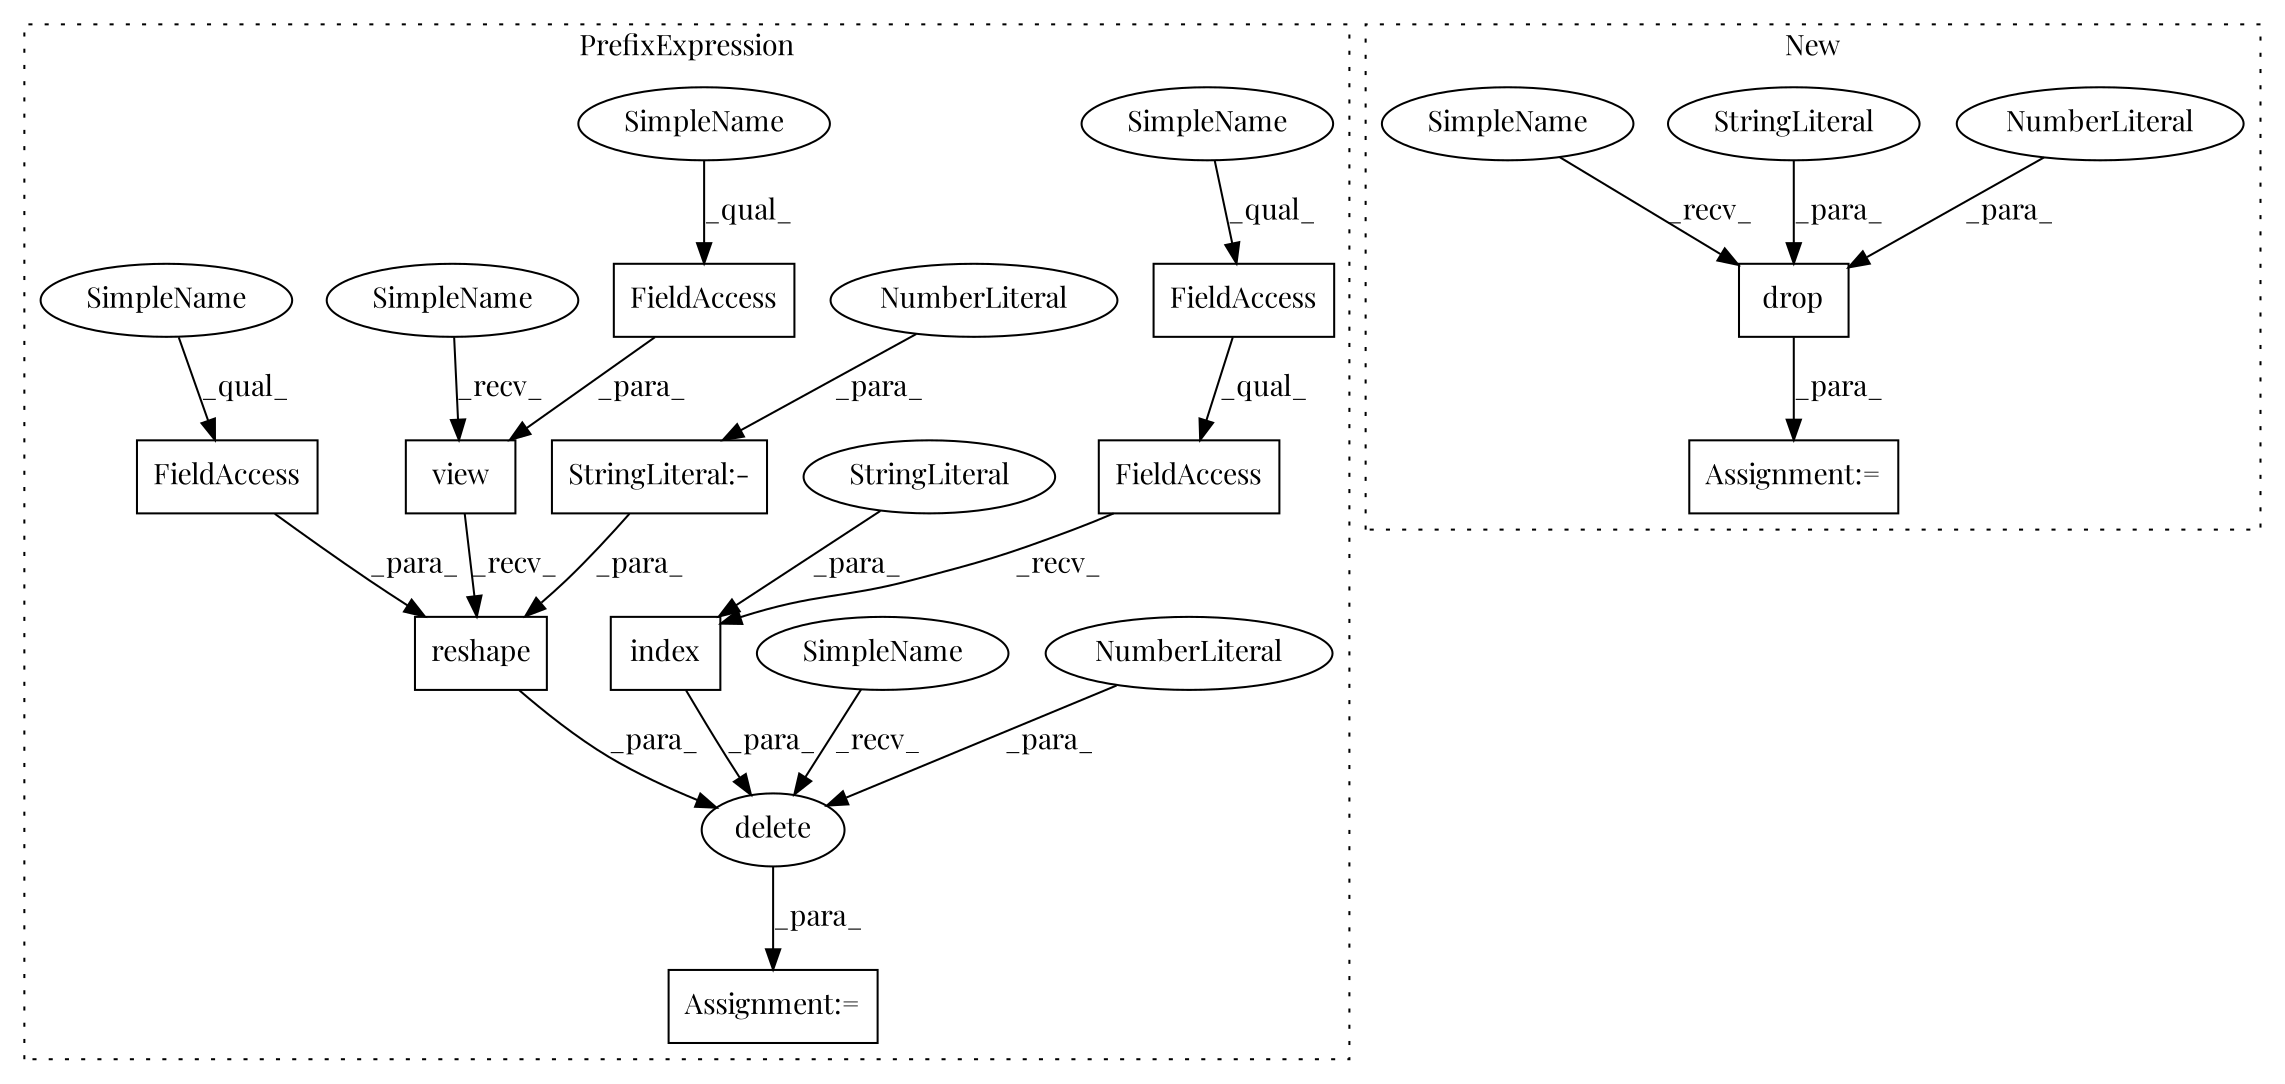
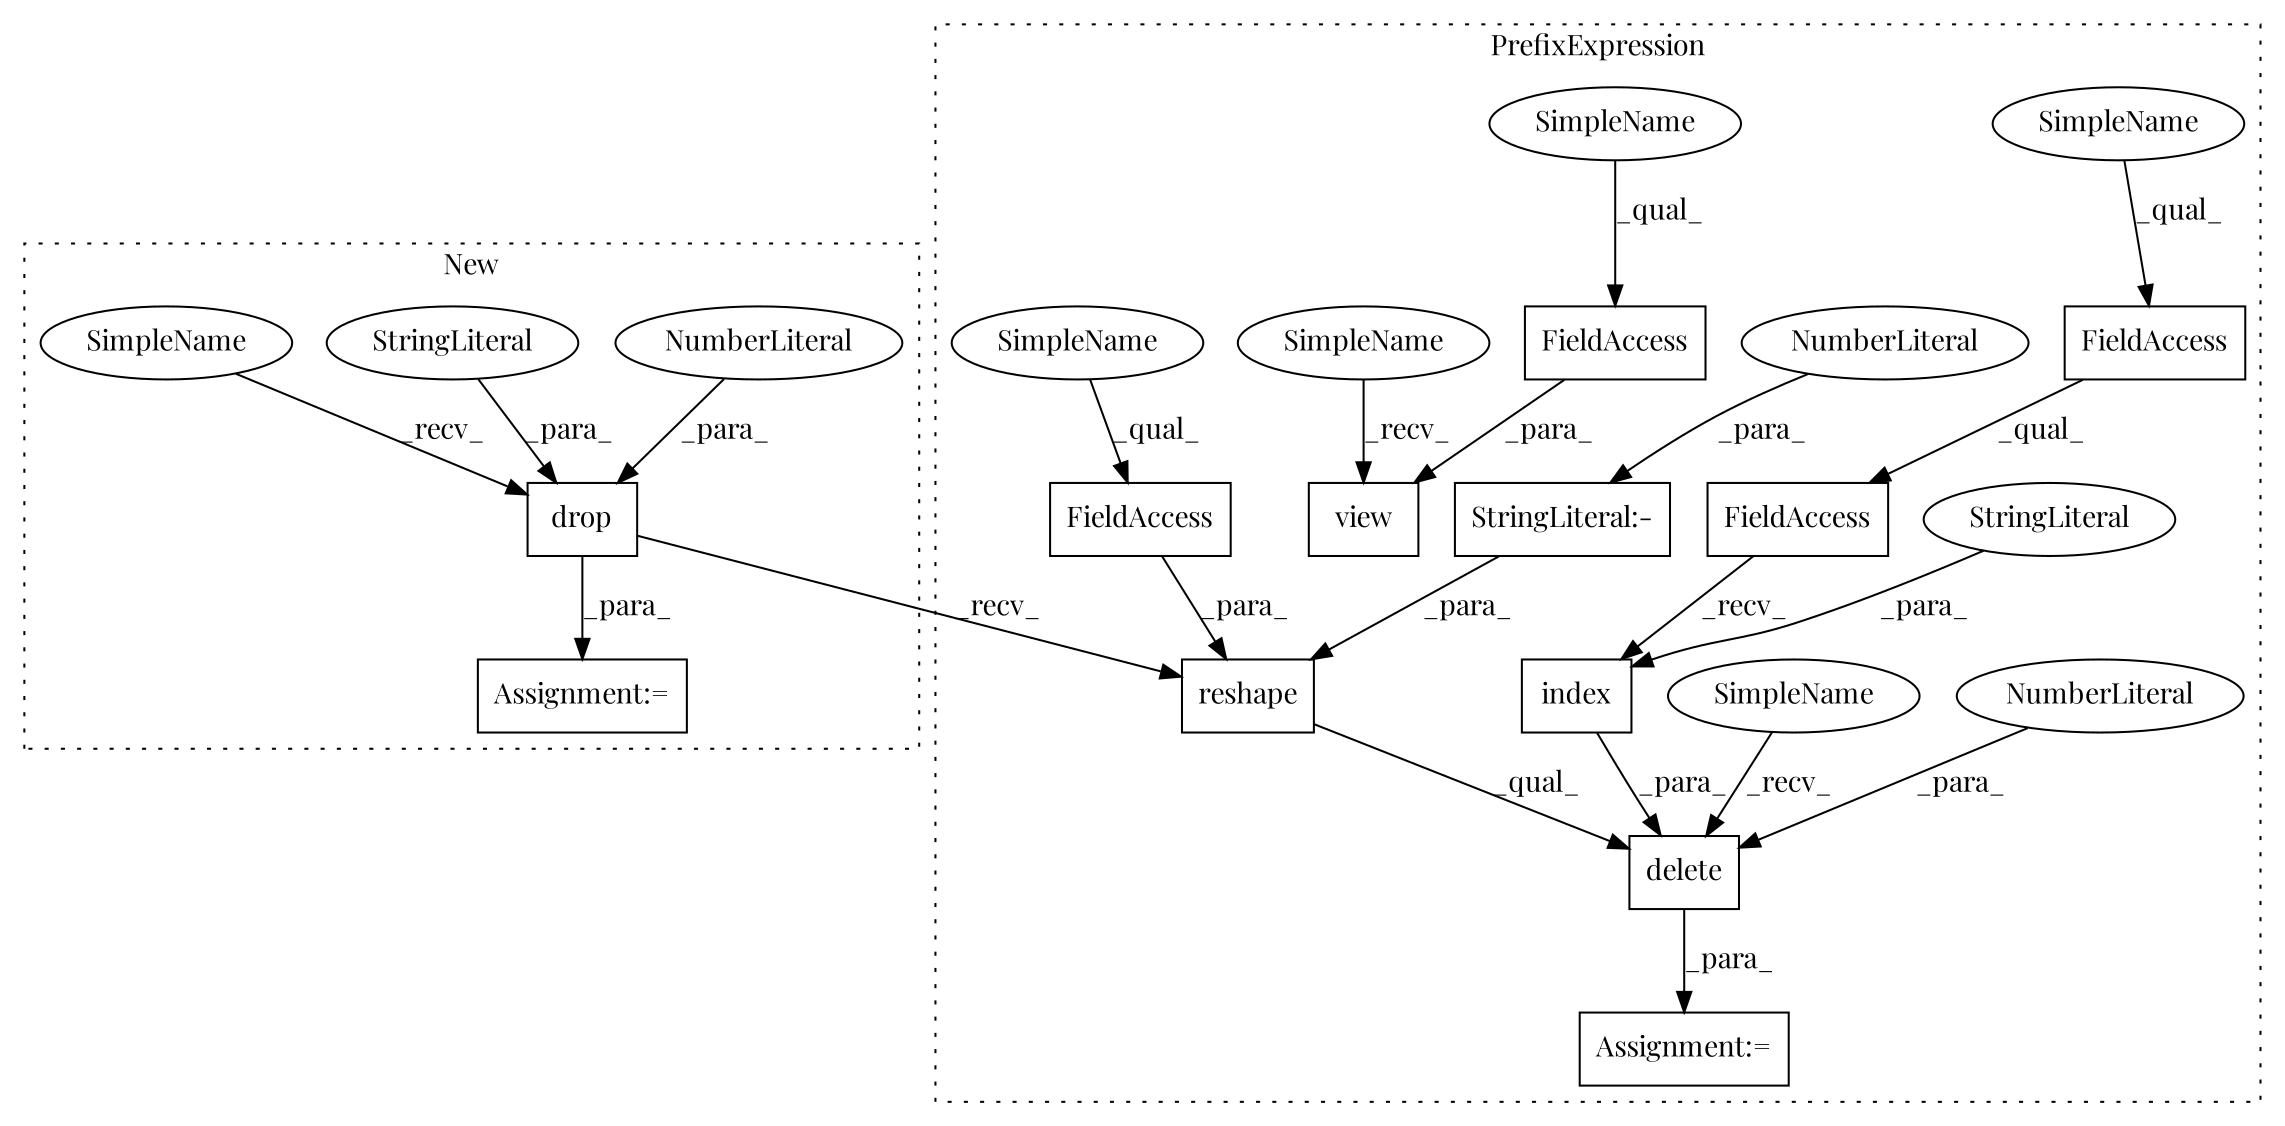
(470, 555) -> (899, 604)
(654, 742) -> (1536, 784)
(773, 830) -> (1684, 873)
